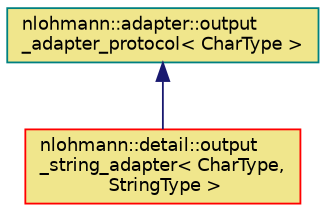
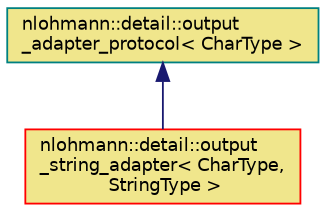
(163, 35) -> (163, 35)
